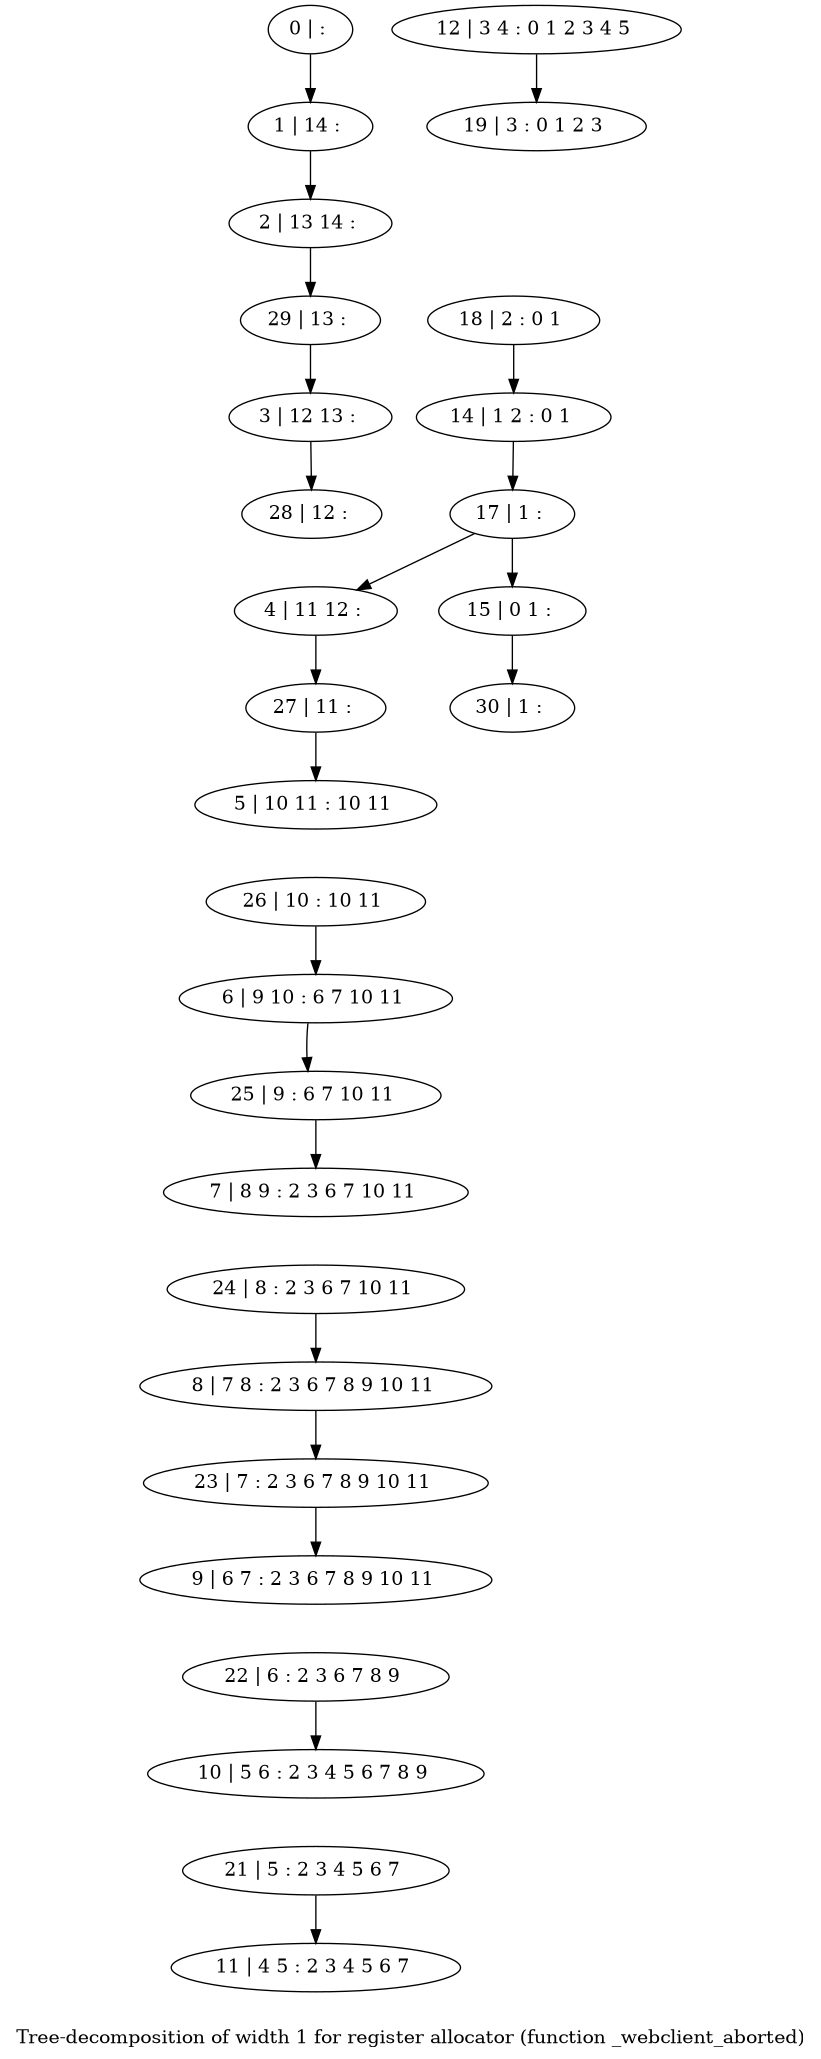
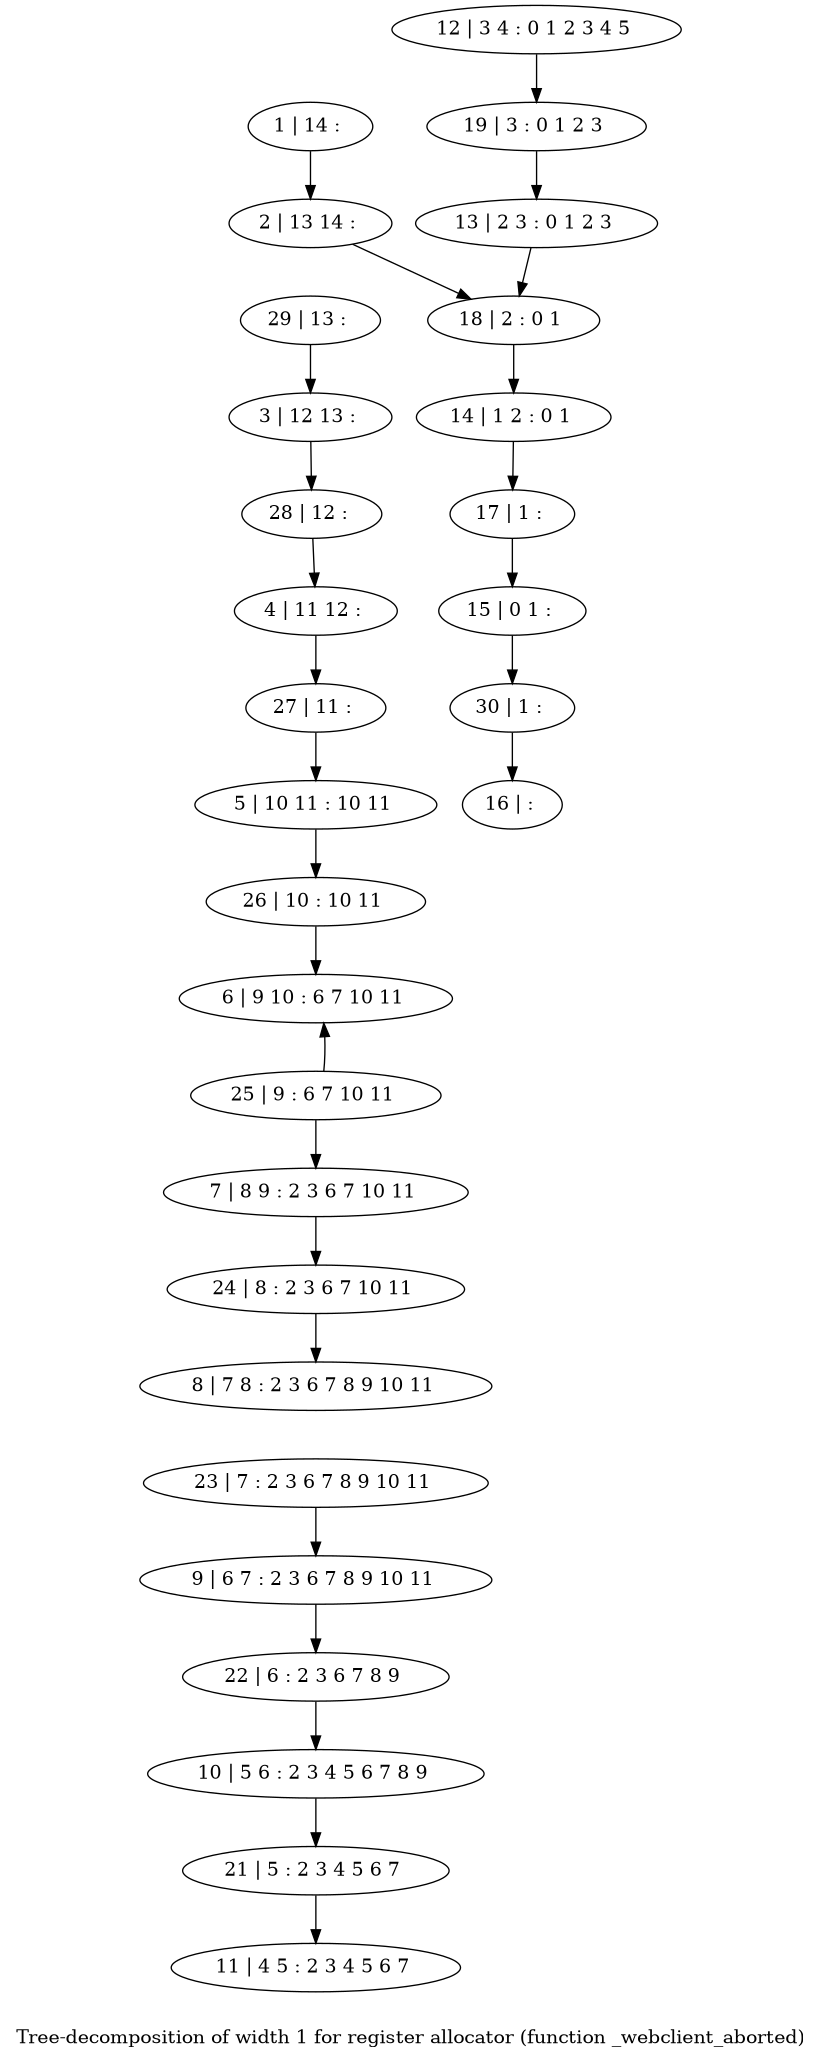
(310, 30) -> none
none -> (537, 223)
(310, 265) -> (406, 269)
(422, 559) -> (314, 556)
none -> (512, 805)
none -> (316, 847)
(307, 1040) -> (325, 1054)
none -> (316, 1234)
(316, 1428) -> none
none -> (316, 1622)
none -> (316, 1816)
